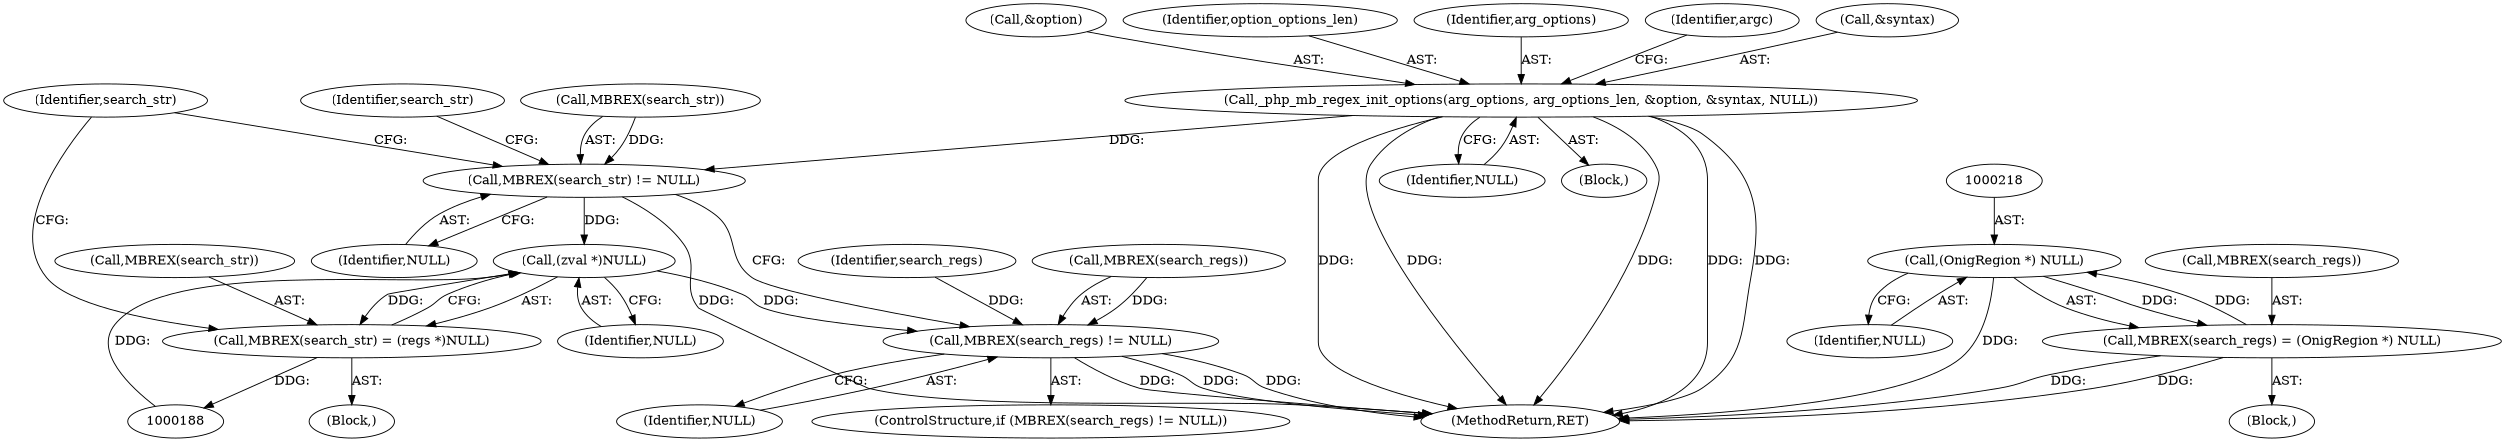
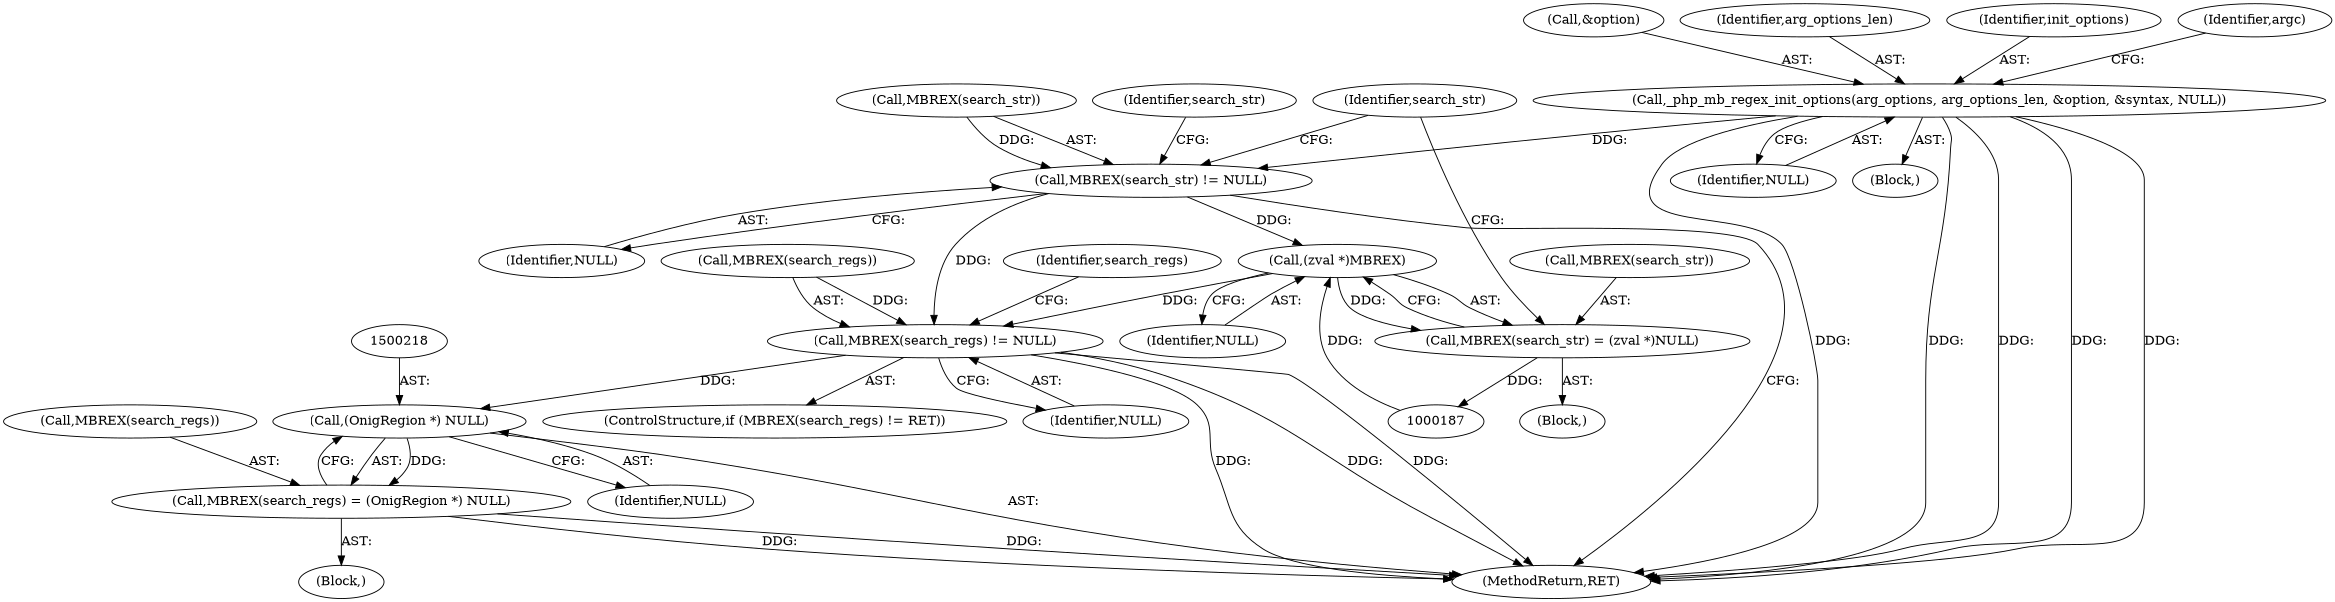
(1260, 20) -> (1805, 20)
(1521, 20) -> (2054, 20)
(1887, 20) -> none
(1994, 181) -> (399, 341)
(584, 261) -> (1337, 261)
(771, 261) -> (975, 261)
(718, 301) -> (1785, 381)
(1008, 301) -> (1054, 301)
(2235, 301) -> (340, 462)
(352, 341) -> (1562, 341)
(2002, 341) -> (1026, 502)
none -> (668, 381)
(176, 421) -> (1436, 421)
(1051, 421) -> (775, 421)
